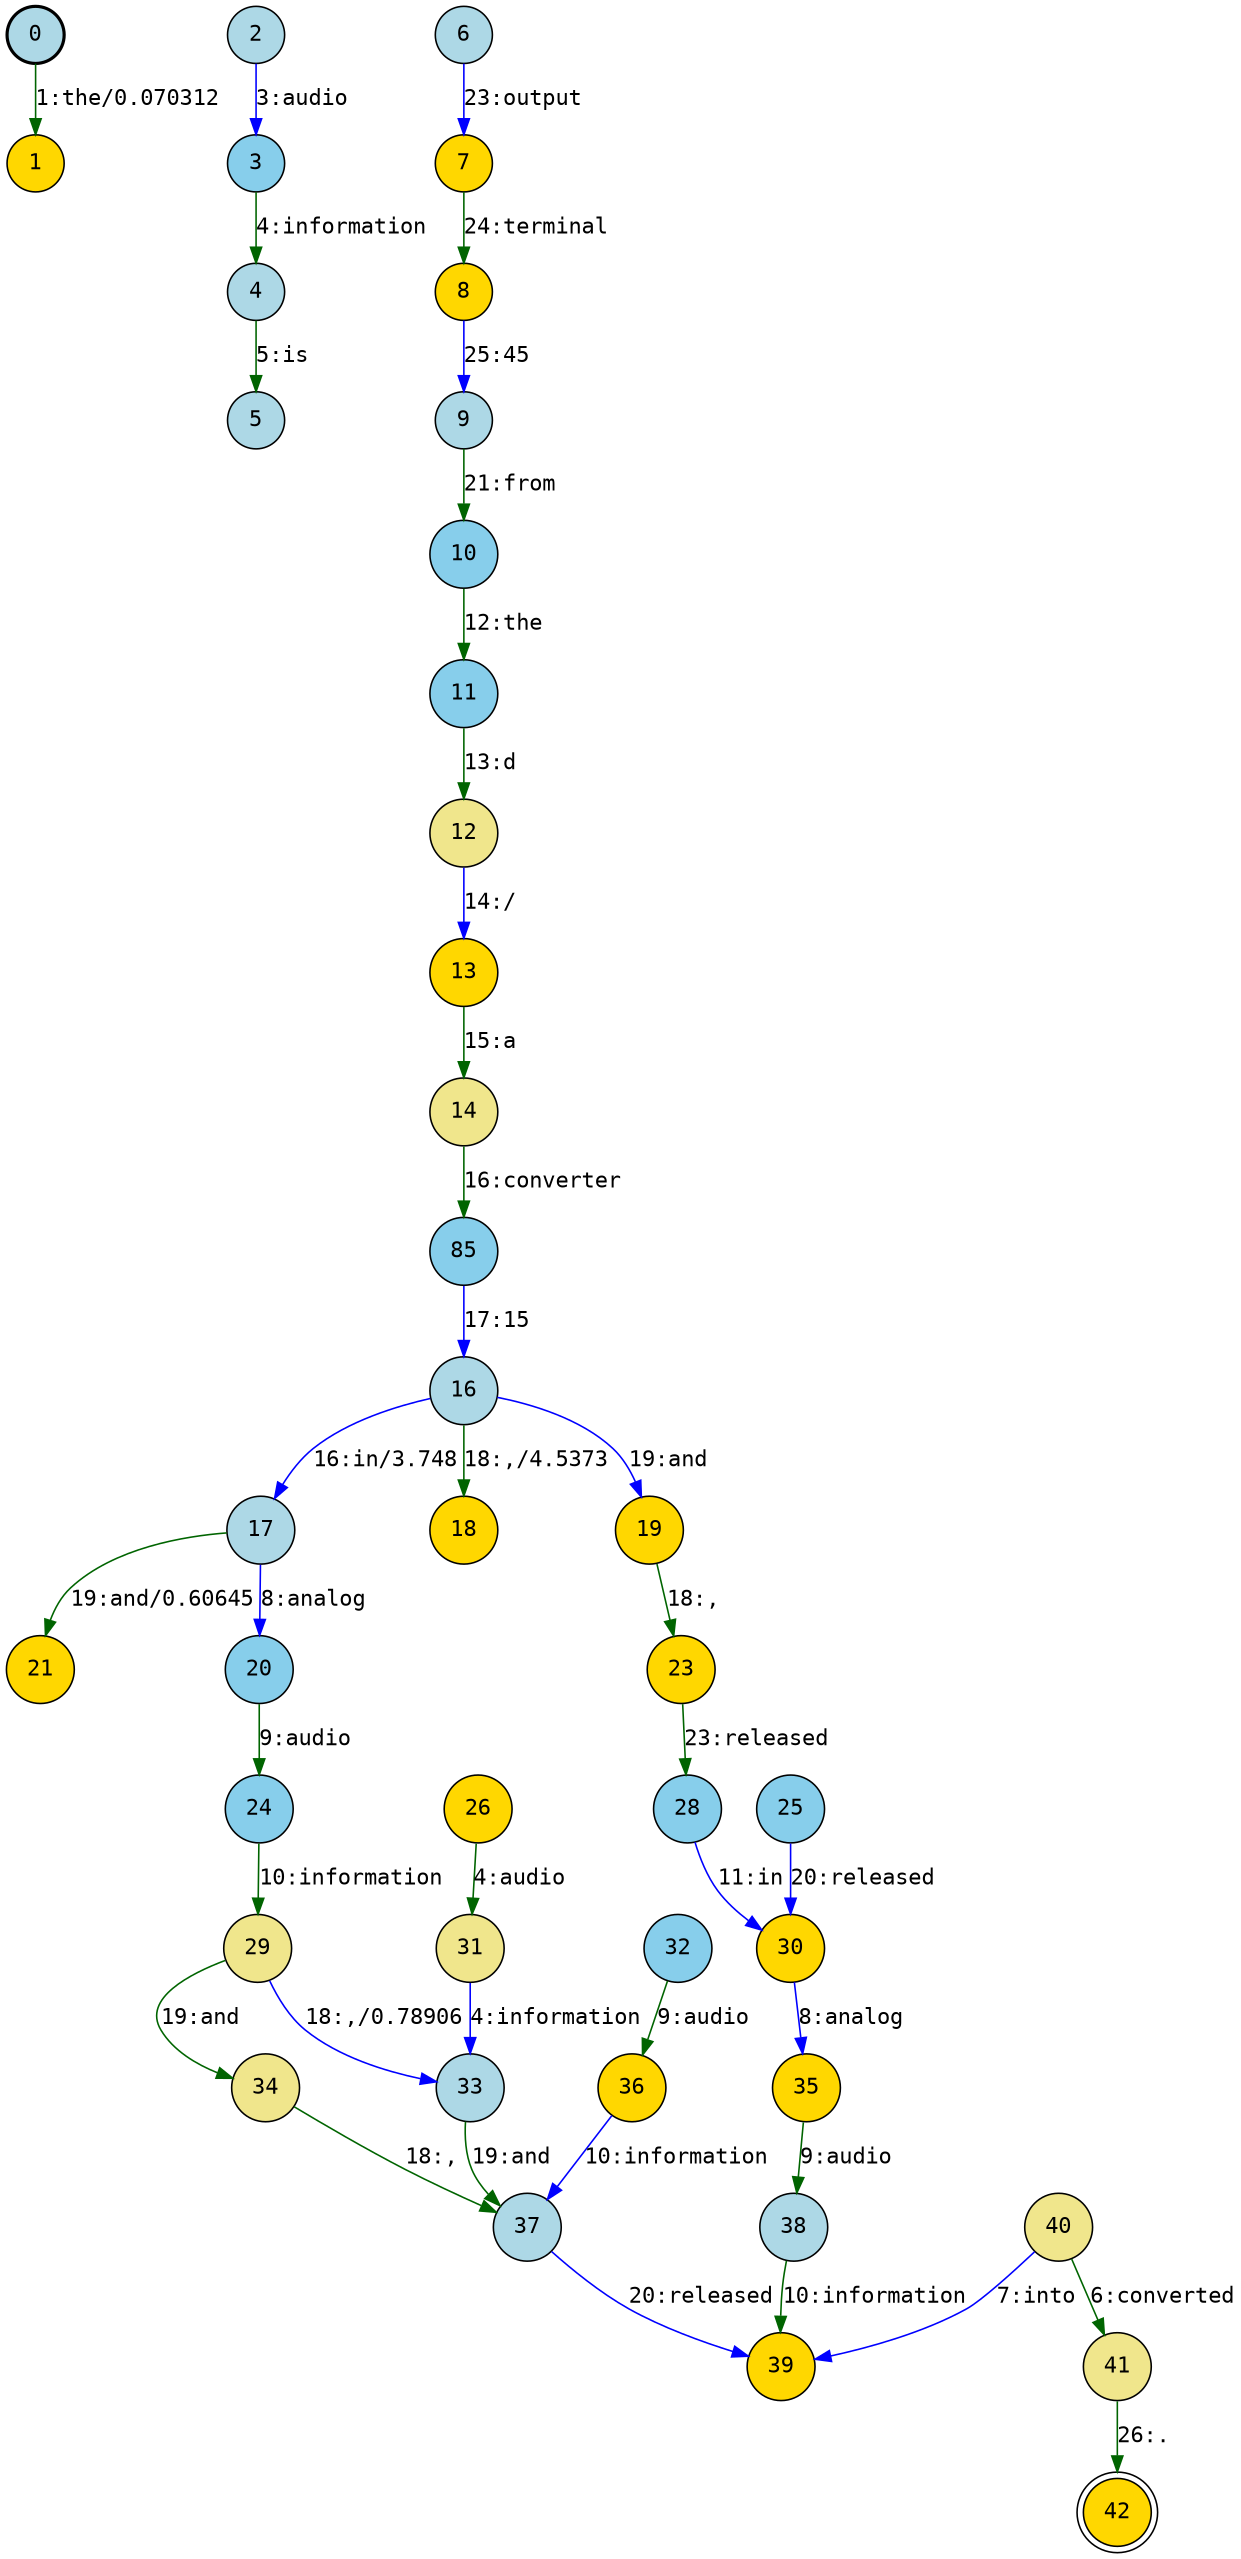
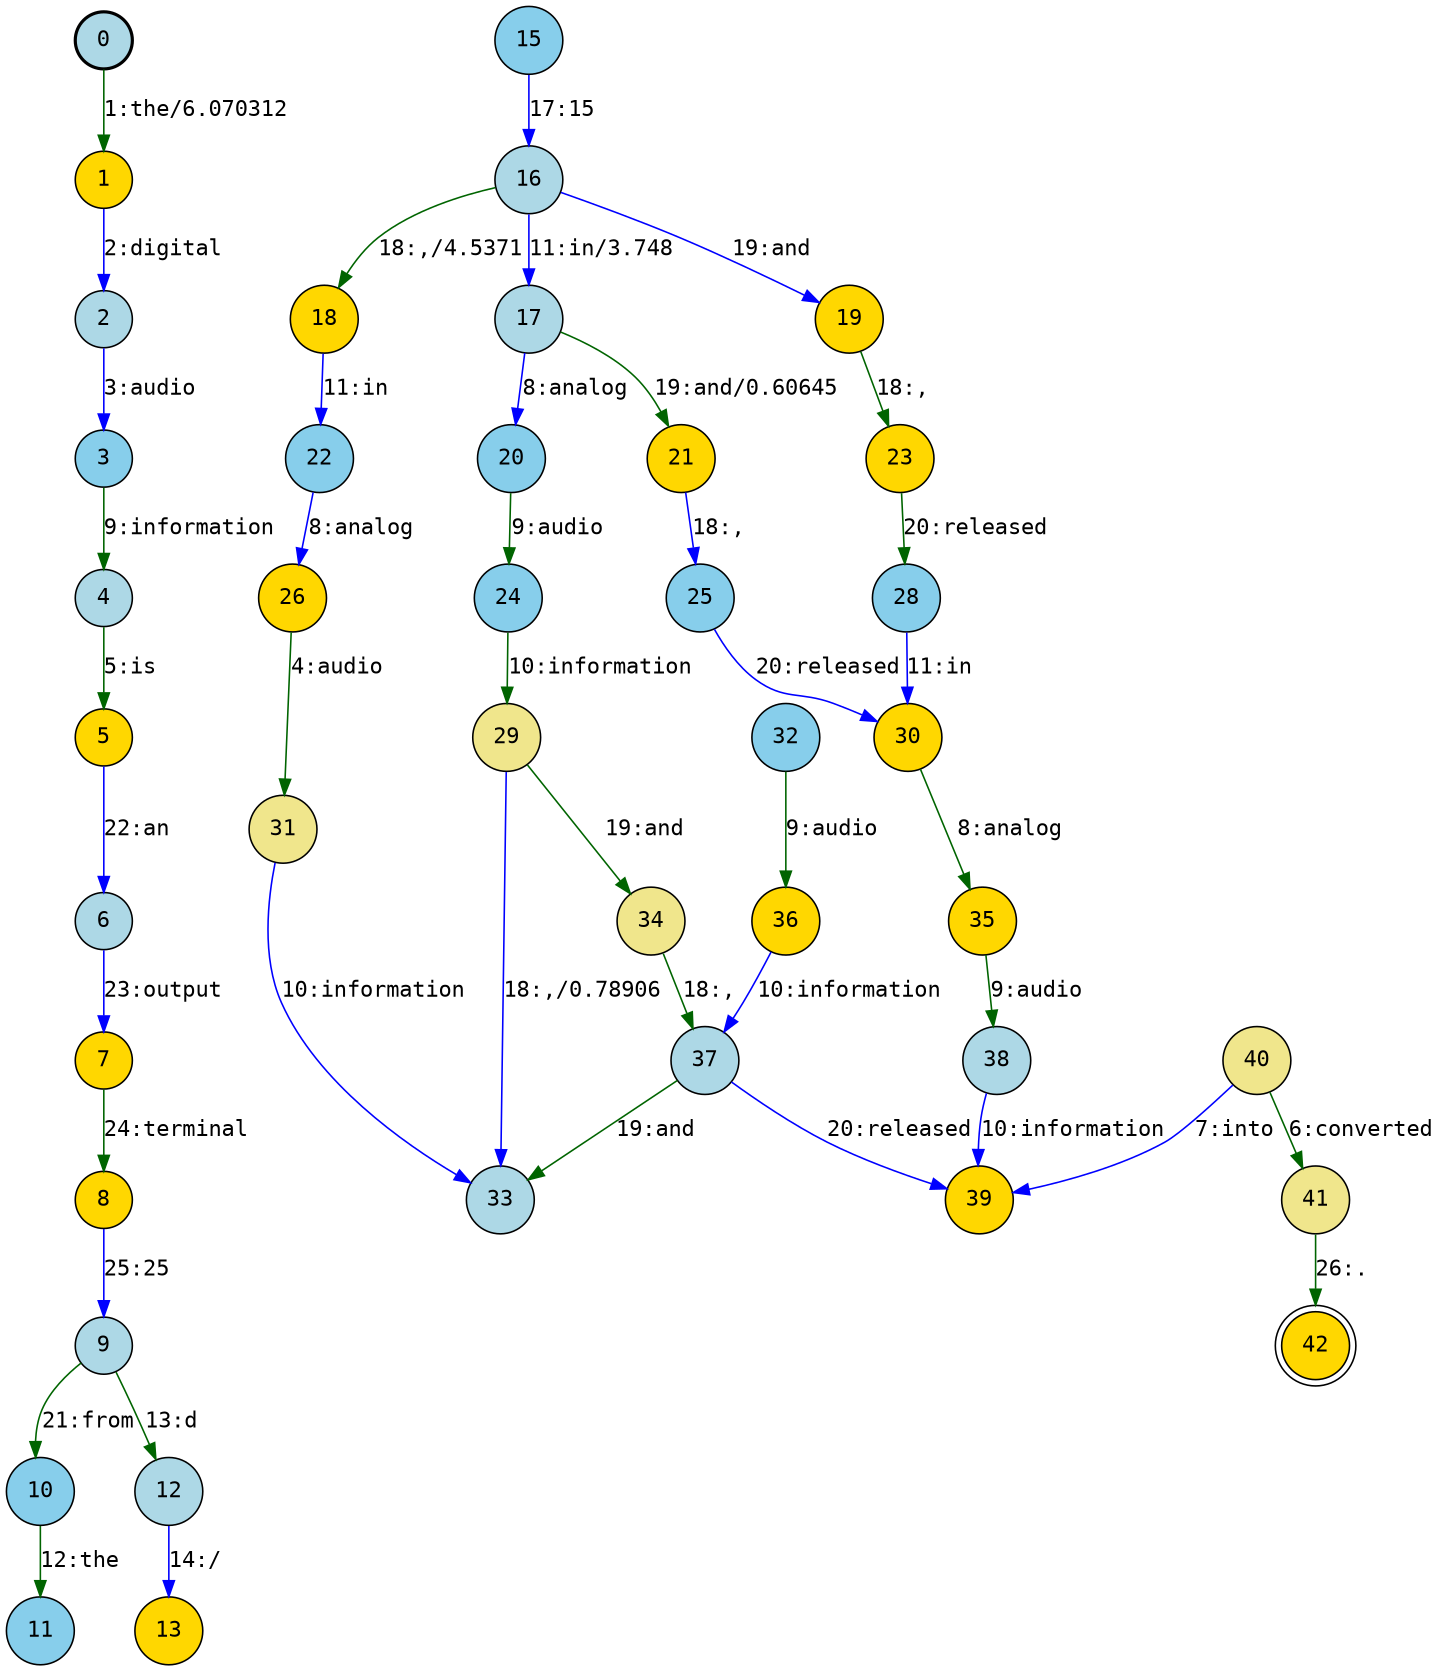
(128, 99) -> (196, 110)
(342, 228) -> (189, 528)
none -> (104, 242)
(497, 356) -> (137, 1270)
(256, 420) -> (104, 738)
none -> (320, 459)
none -> (690, 520)
(464, 756) -> (133, 1408)
none -> (104, 821)
(464, 833) -> (169, 1492)
(464, 1112) -> none
(464, 1251) -> (529, 40)
(385, 1460) -> (601, 250)
(536, 1460) -> (450, 250)
(756, 1739) -> (975, 528)
(798, 2010) -> (942, 822)
(556, 2018) -> (373, 991)
(469, 2161) -> (609, 1126)
(782, 2288) -> (981, 1121)
